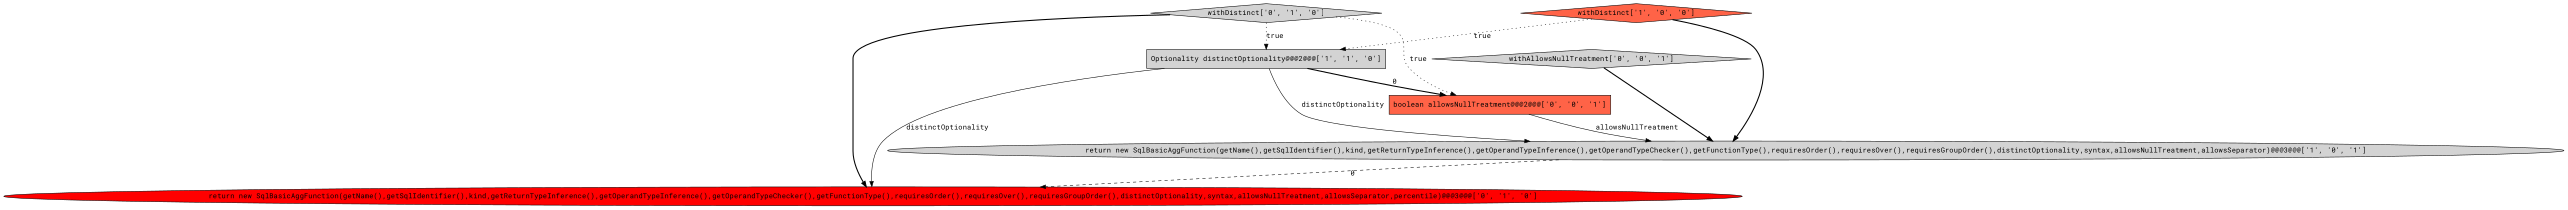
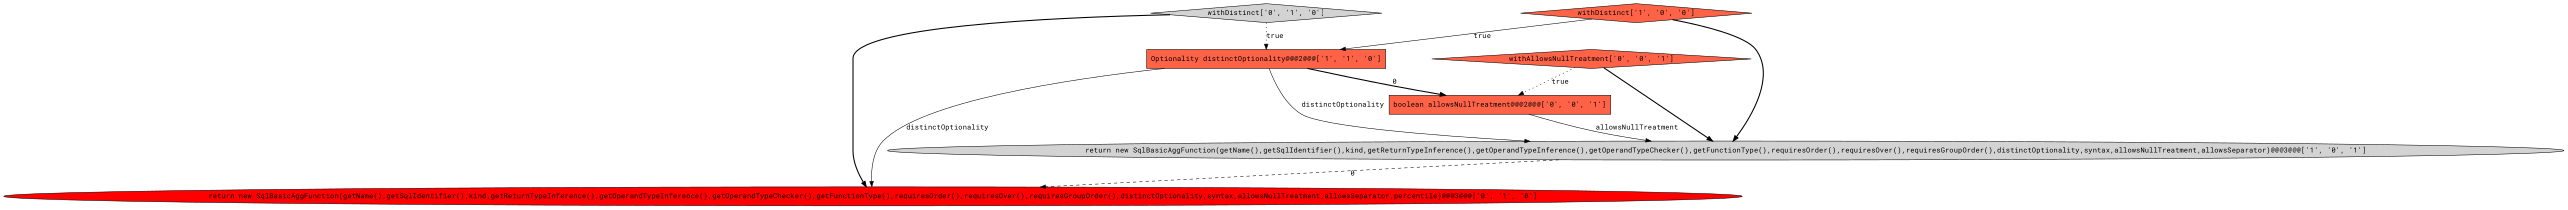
(1469, 34) -> (1469, 34)
(1404, 46) -> (1549, 80)
(1266, 59) -> (1266, 59)
(1592, 59) -> (1592, 59)
